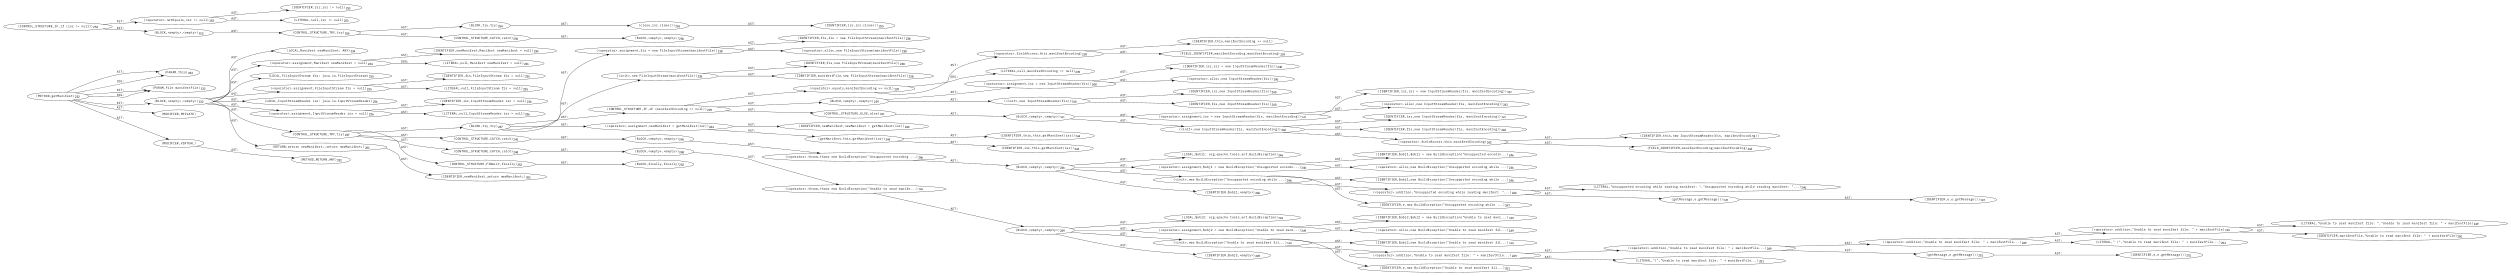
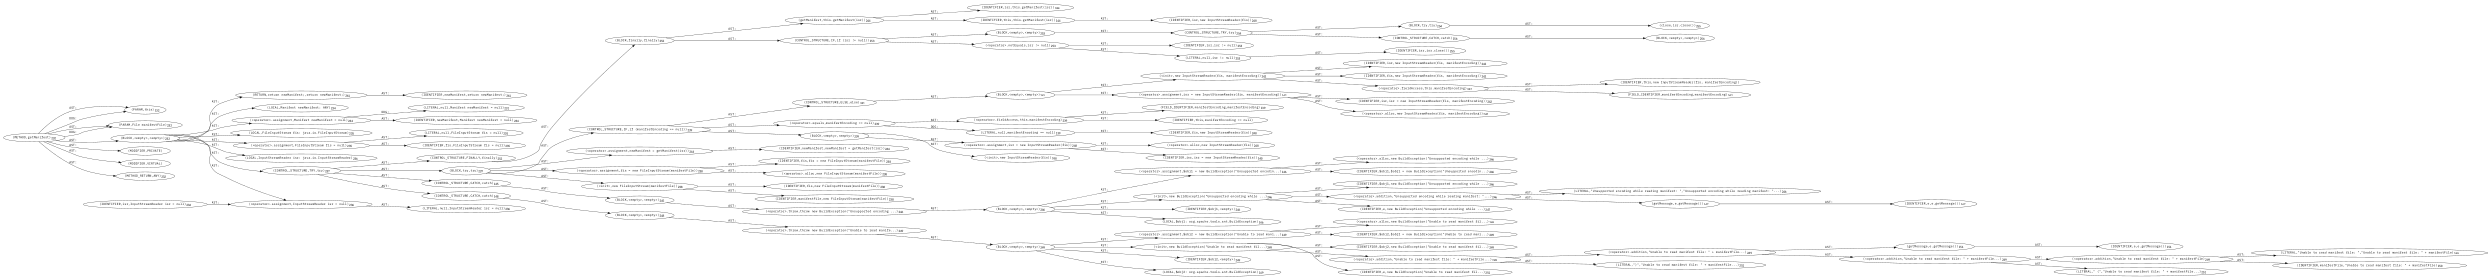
(750, 26) -> (1317, 55)
none -> (726, 41)
(1132, 97) -> (1113, 20)
(1130, 103) -> (1113, 133)
(403, 108) -> (218, 204)
(760, 133) -> (733, 31)
(244, 153) -> (73, 166)
